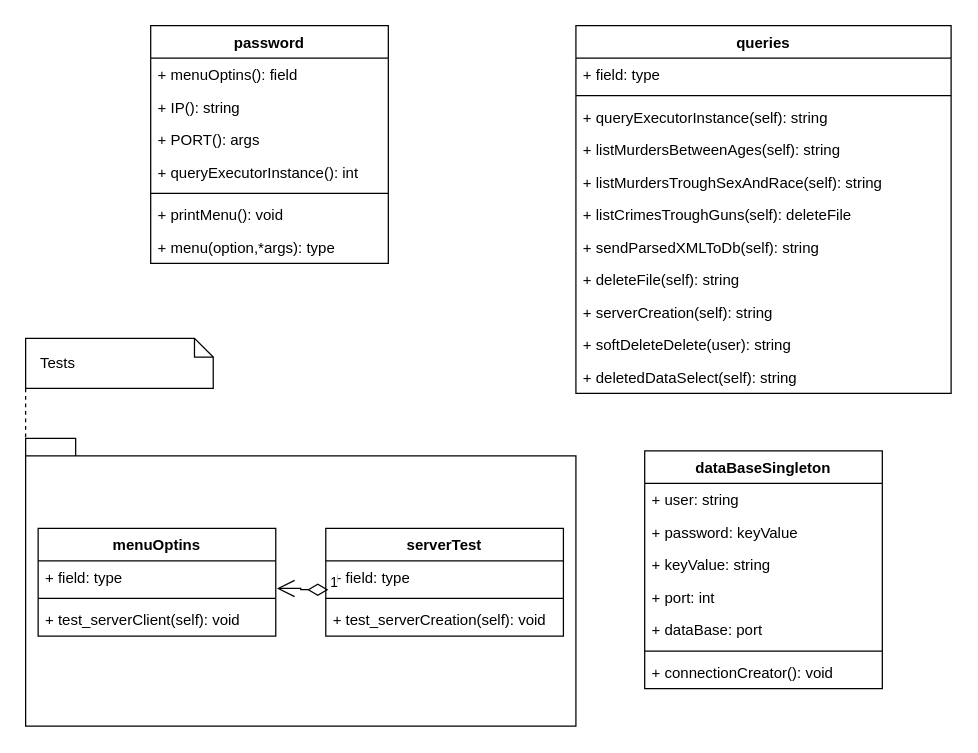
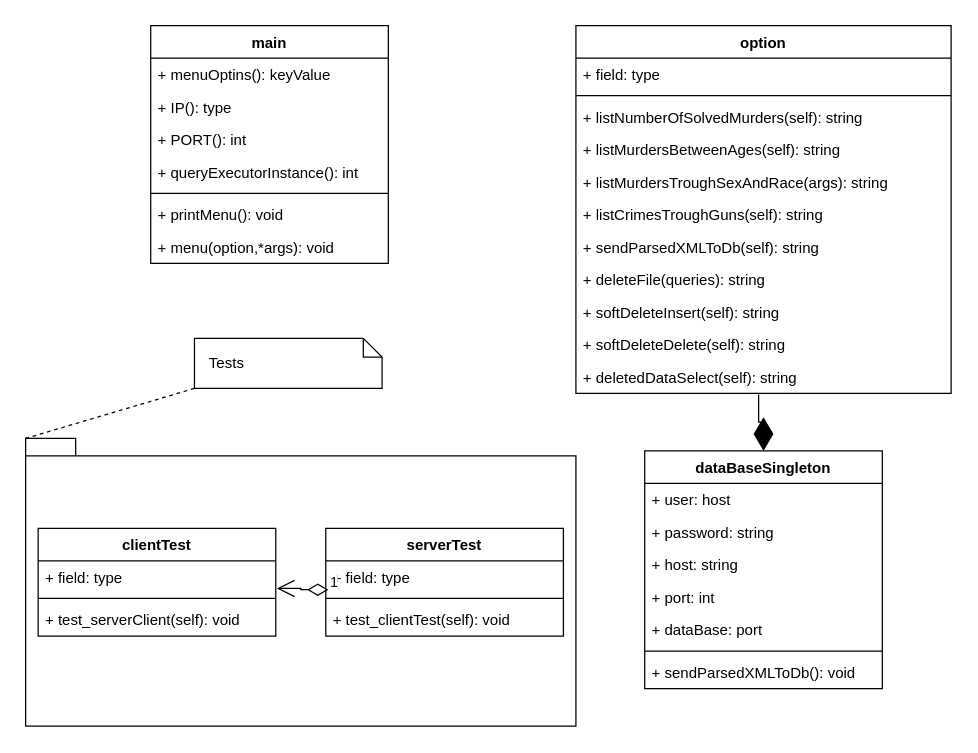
(269, 43) -> (269, 43)
(763, 43) -> (763, 43)
(234, 75) -> (249, 75)
(209, 108) -> (202, 108)
(728, 118) -> (739, 118)
(210, 140) -> (204, 140)
(749, 183) -> (751, 183)
(731, 215) -> (718, 215)
(257, 248) -> (255, 248)
(676, 280) -> (689, 280)
(697, 313) -> (705, 313)
(705, 345) -> (703, 345)
(119, 363) -> (288, 363)
none -> (758, 413)
(702, 500) -> (696, 500)
(727, 533) -> (719, 533)
(156, 545) -> (156, 545)
(717, 565) -> (702, 565)
(459, 620) -> (441, 620)
(755, 673) -> (757, 673)
